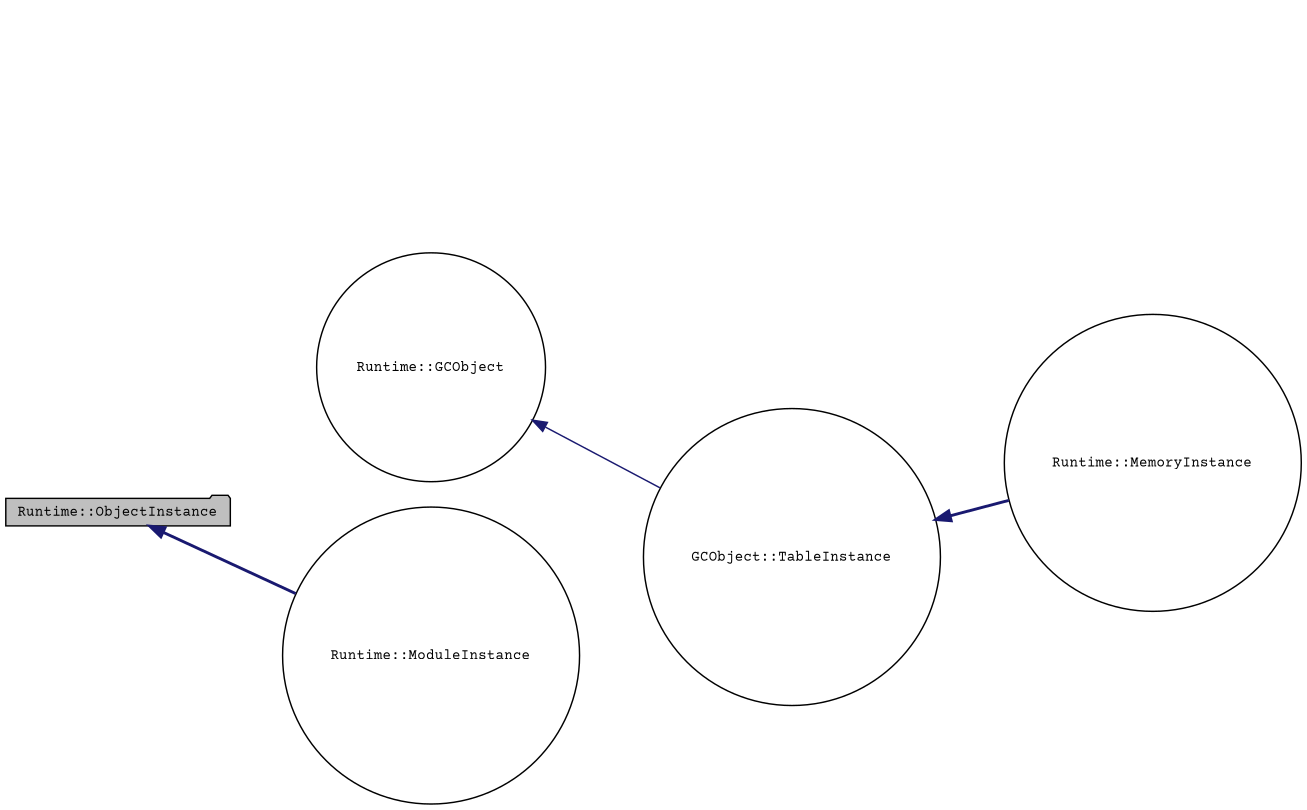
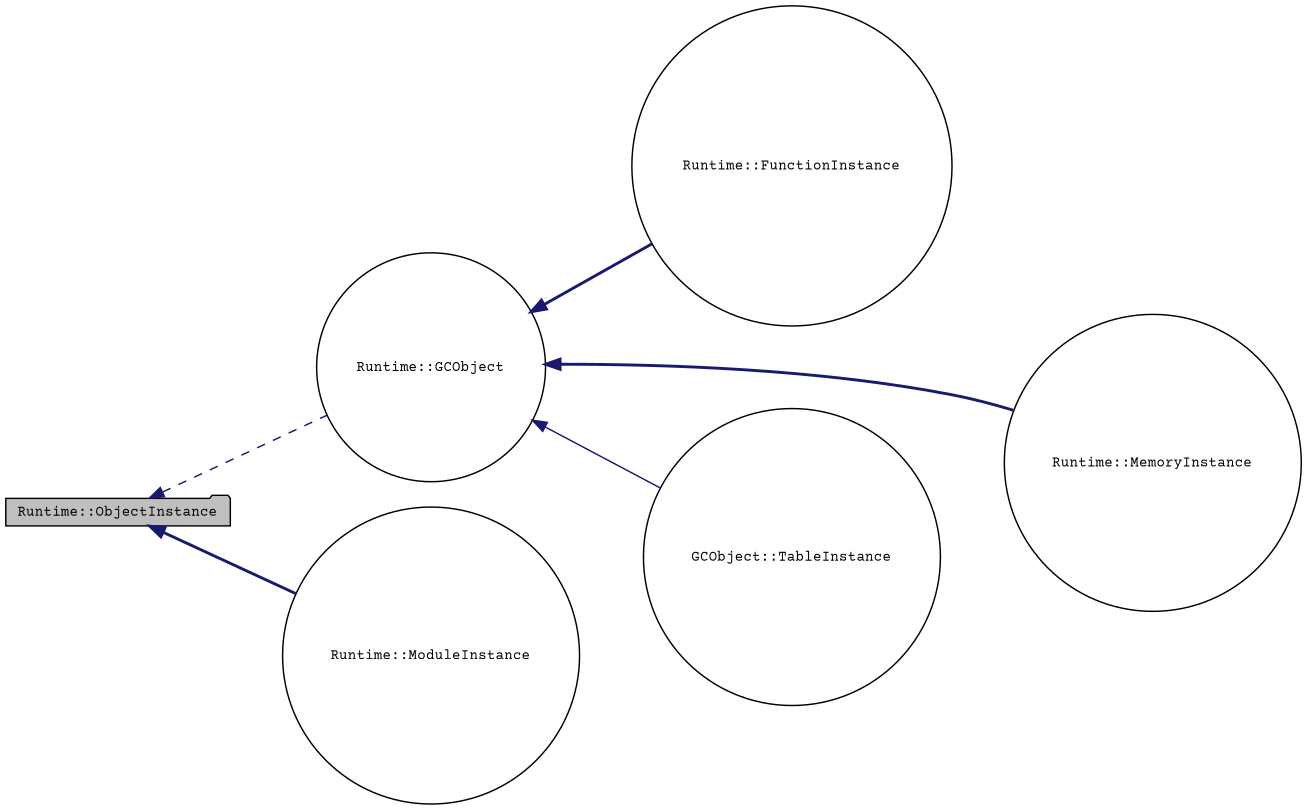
none -> (792, 166)
none -> (245, 454)
(979, 508) -> (788, 373)
